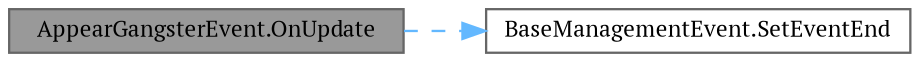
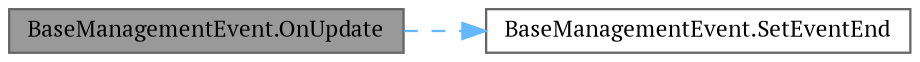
(206, 31) -> (206, 31)
